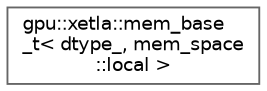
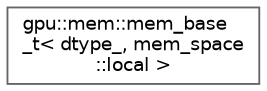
(133, 46) -> (133, 46)
